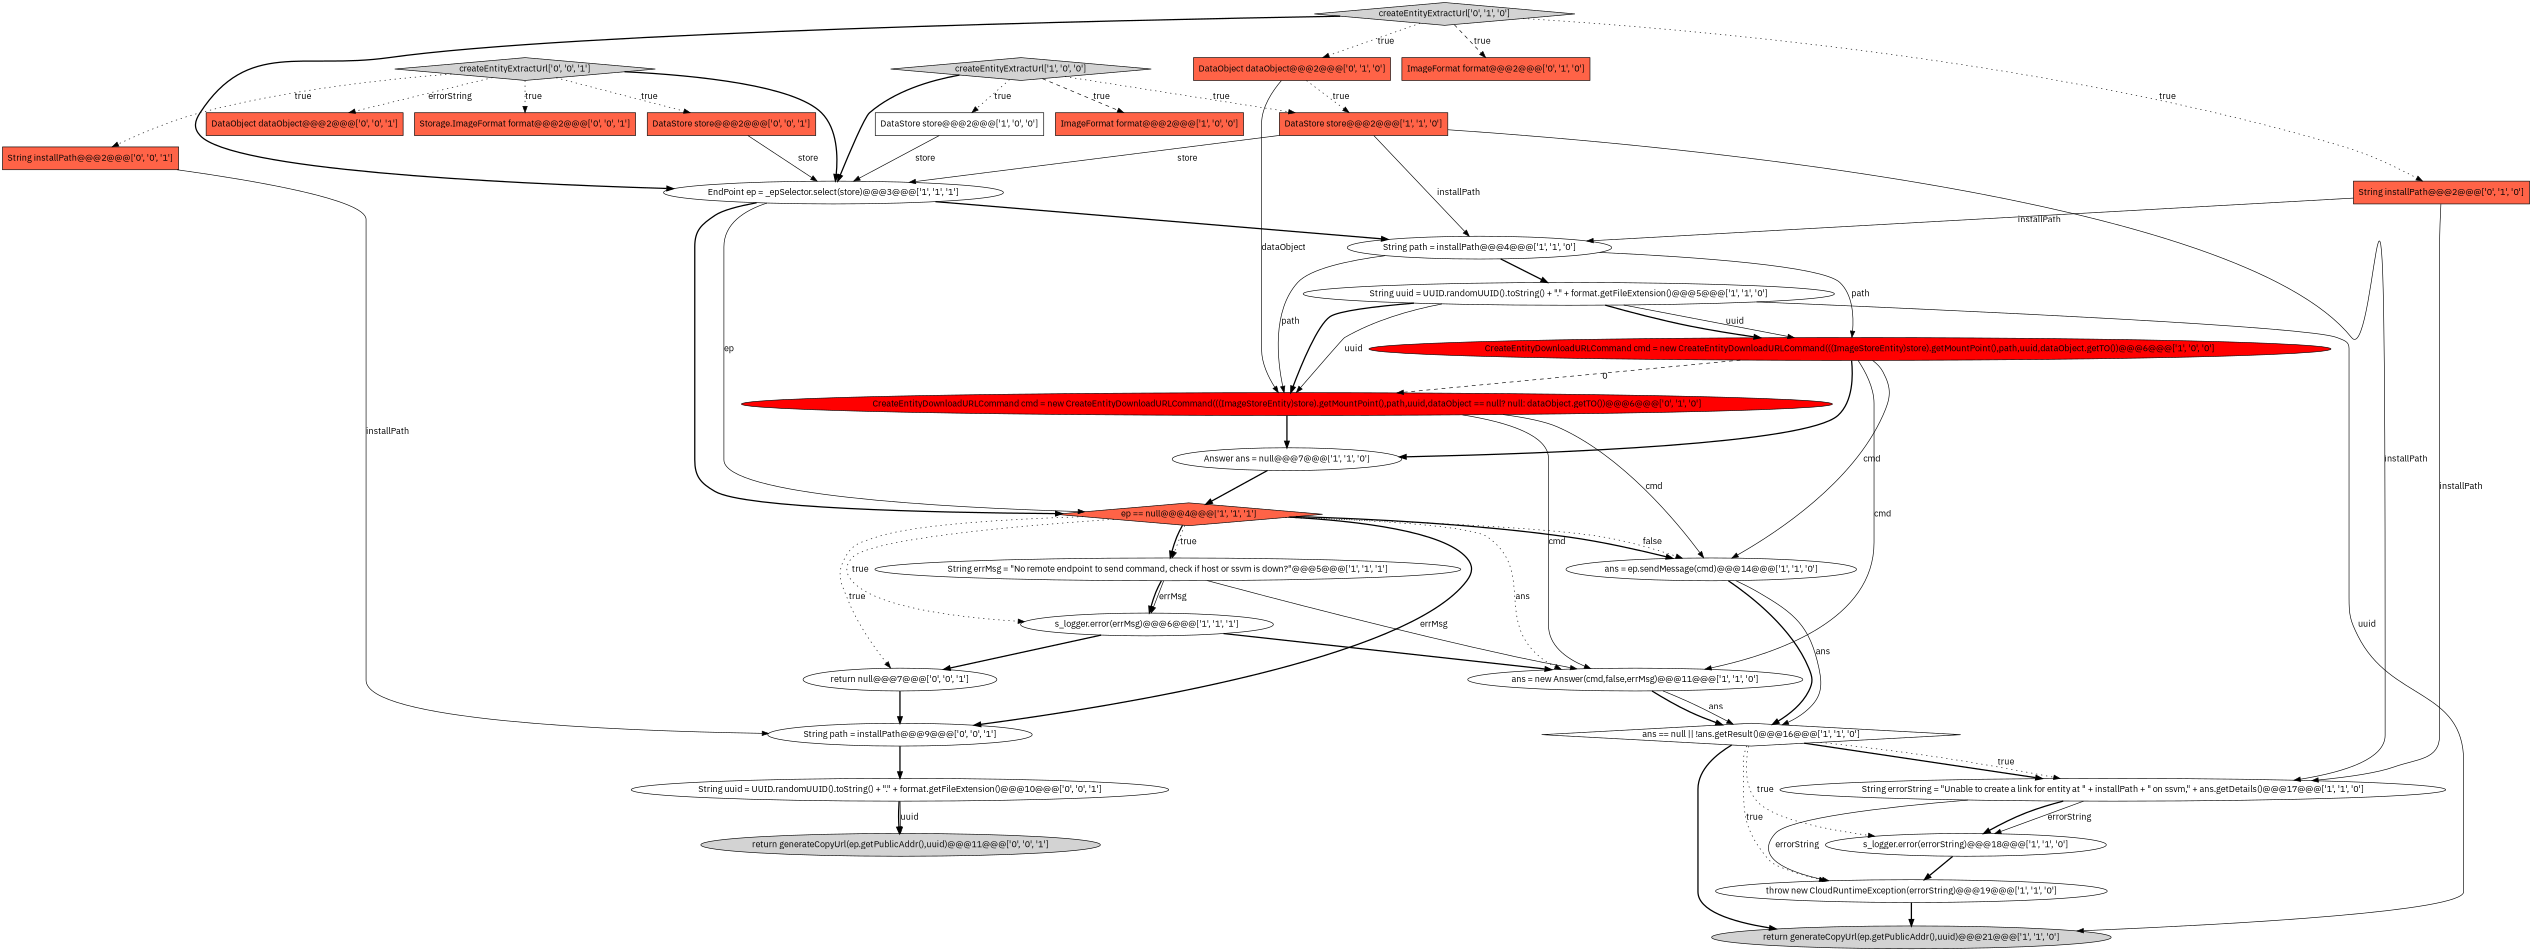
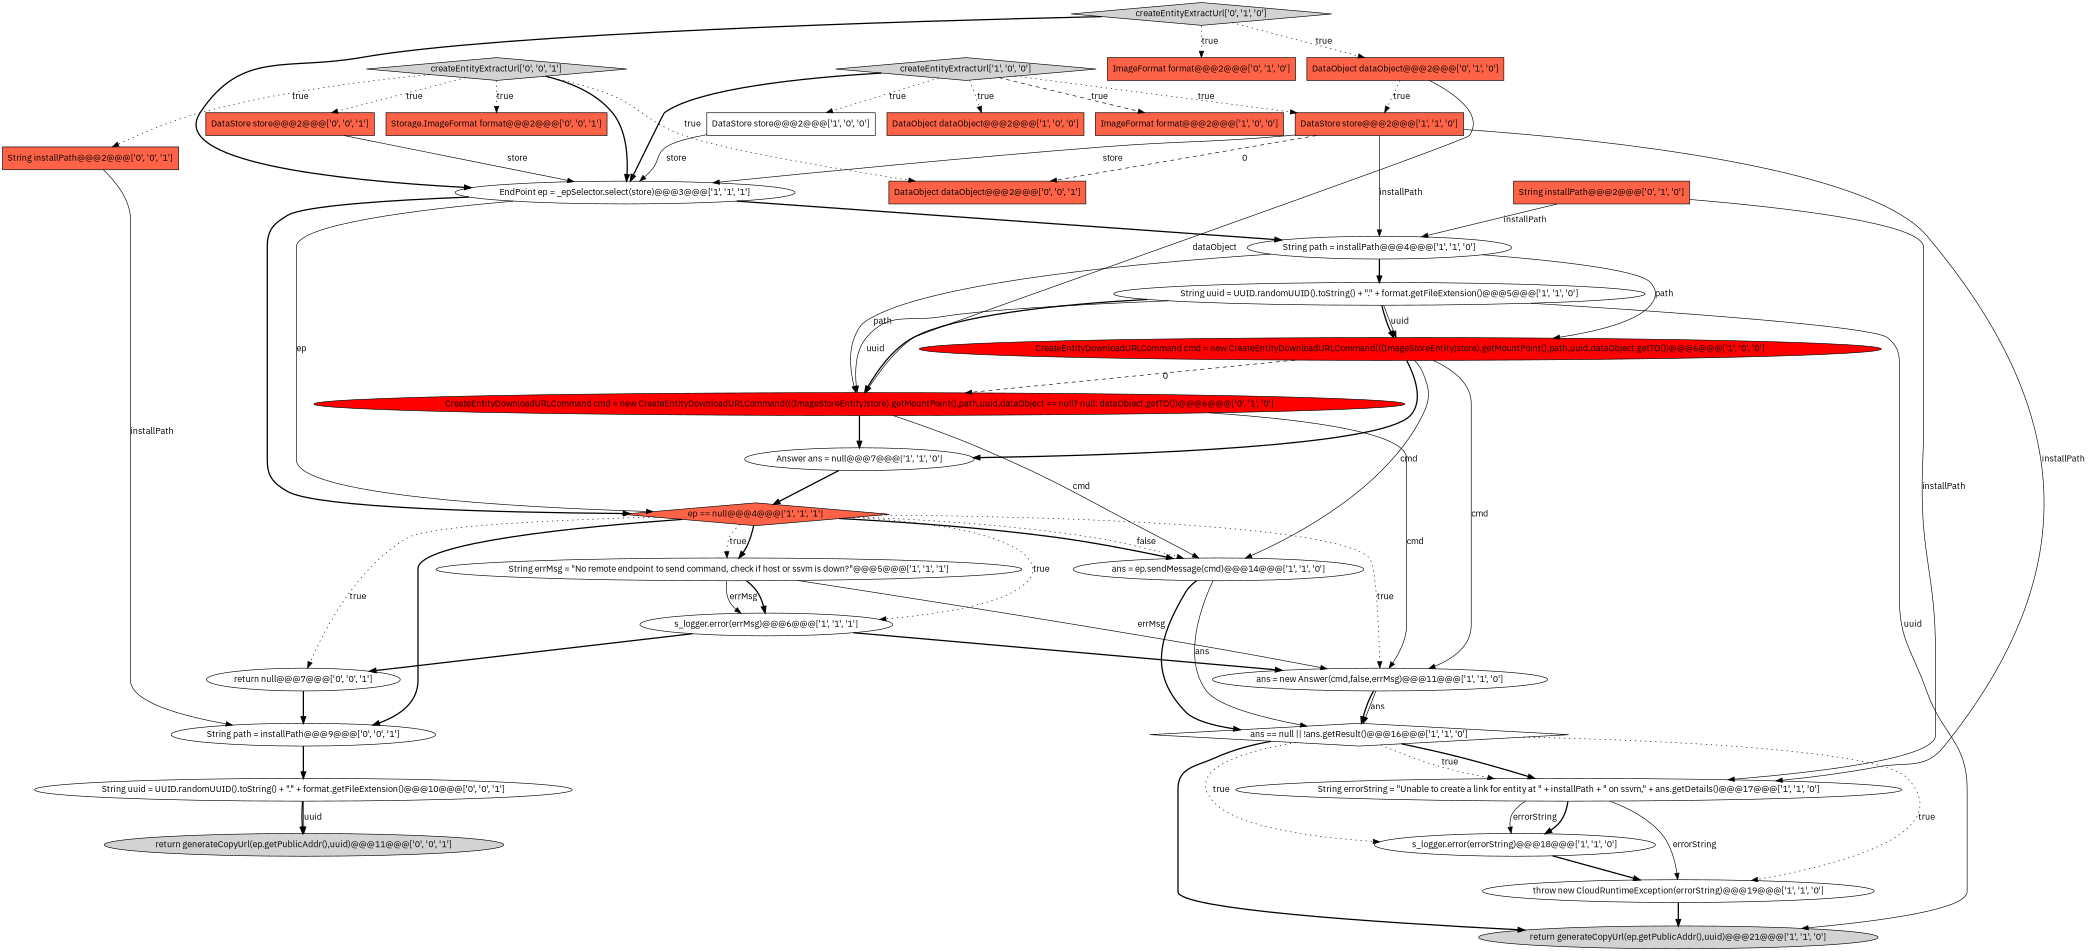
(1468, 39) -> (1201, 38)
(1976, 67) -> none
(450, 97) -> (693, 124)
none -> (985, 124)
none -> (1187, 158)
(1523, 597) -> (1385, 597)
